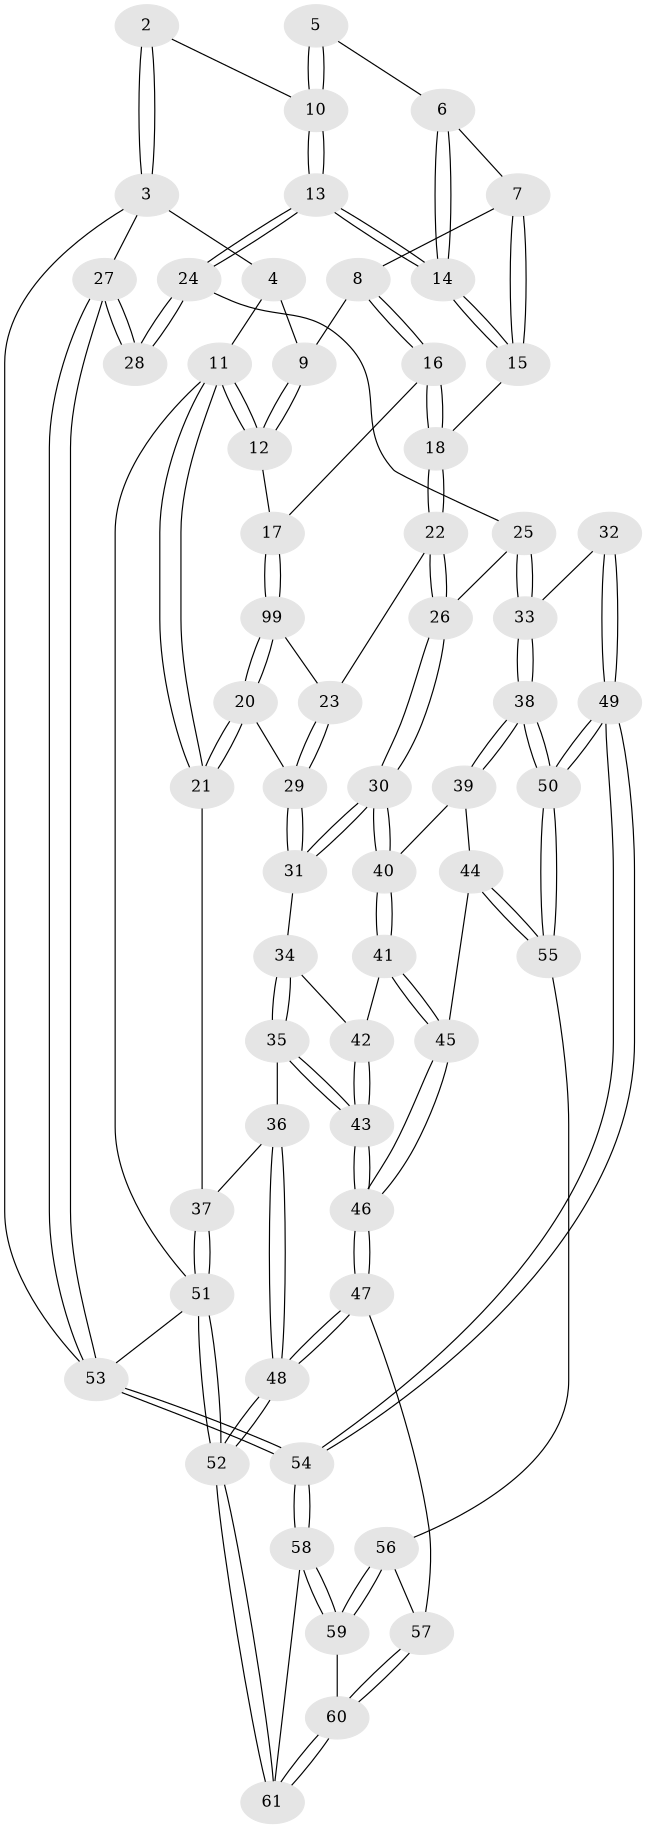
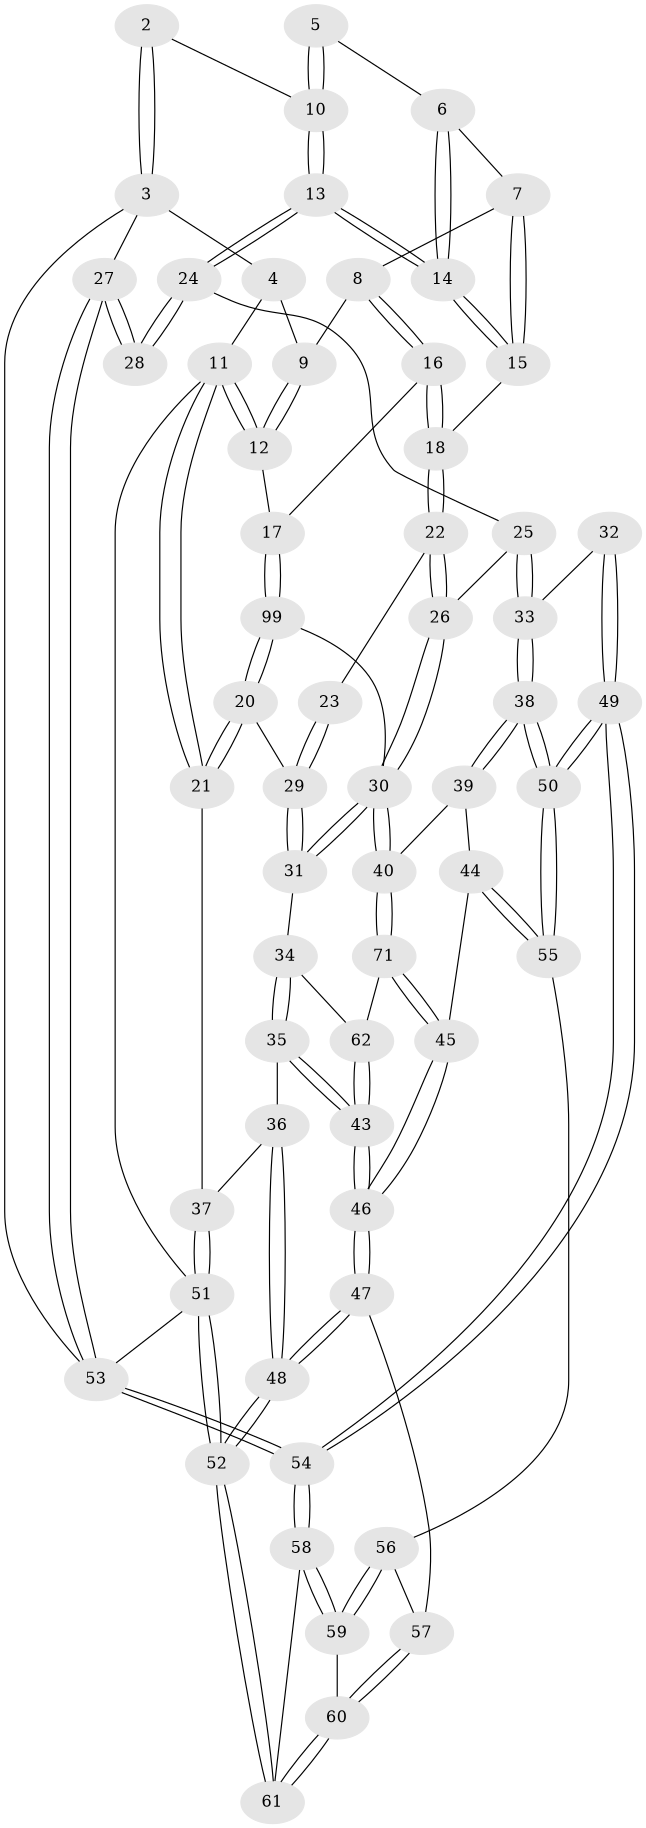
(301, 660) -> (371, 680)
(384, 956) -> (384, 956)
(362, 1041) -> (362, 1041)
